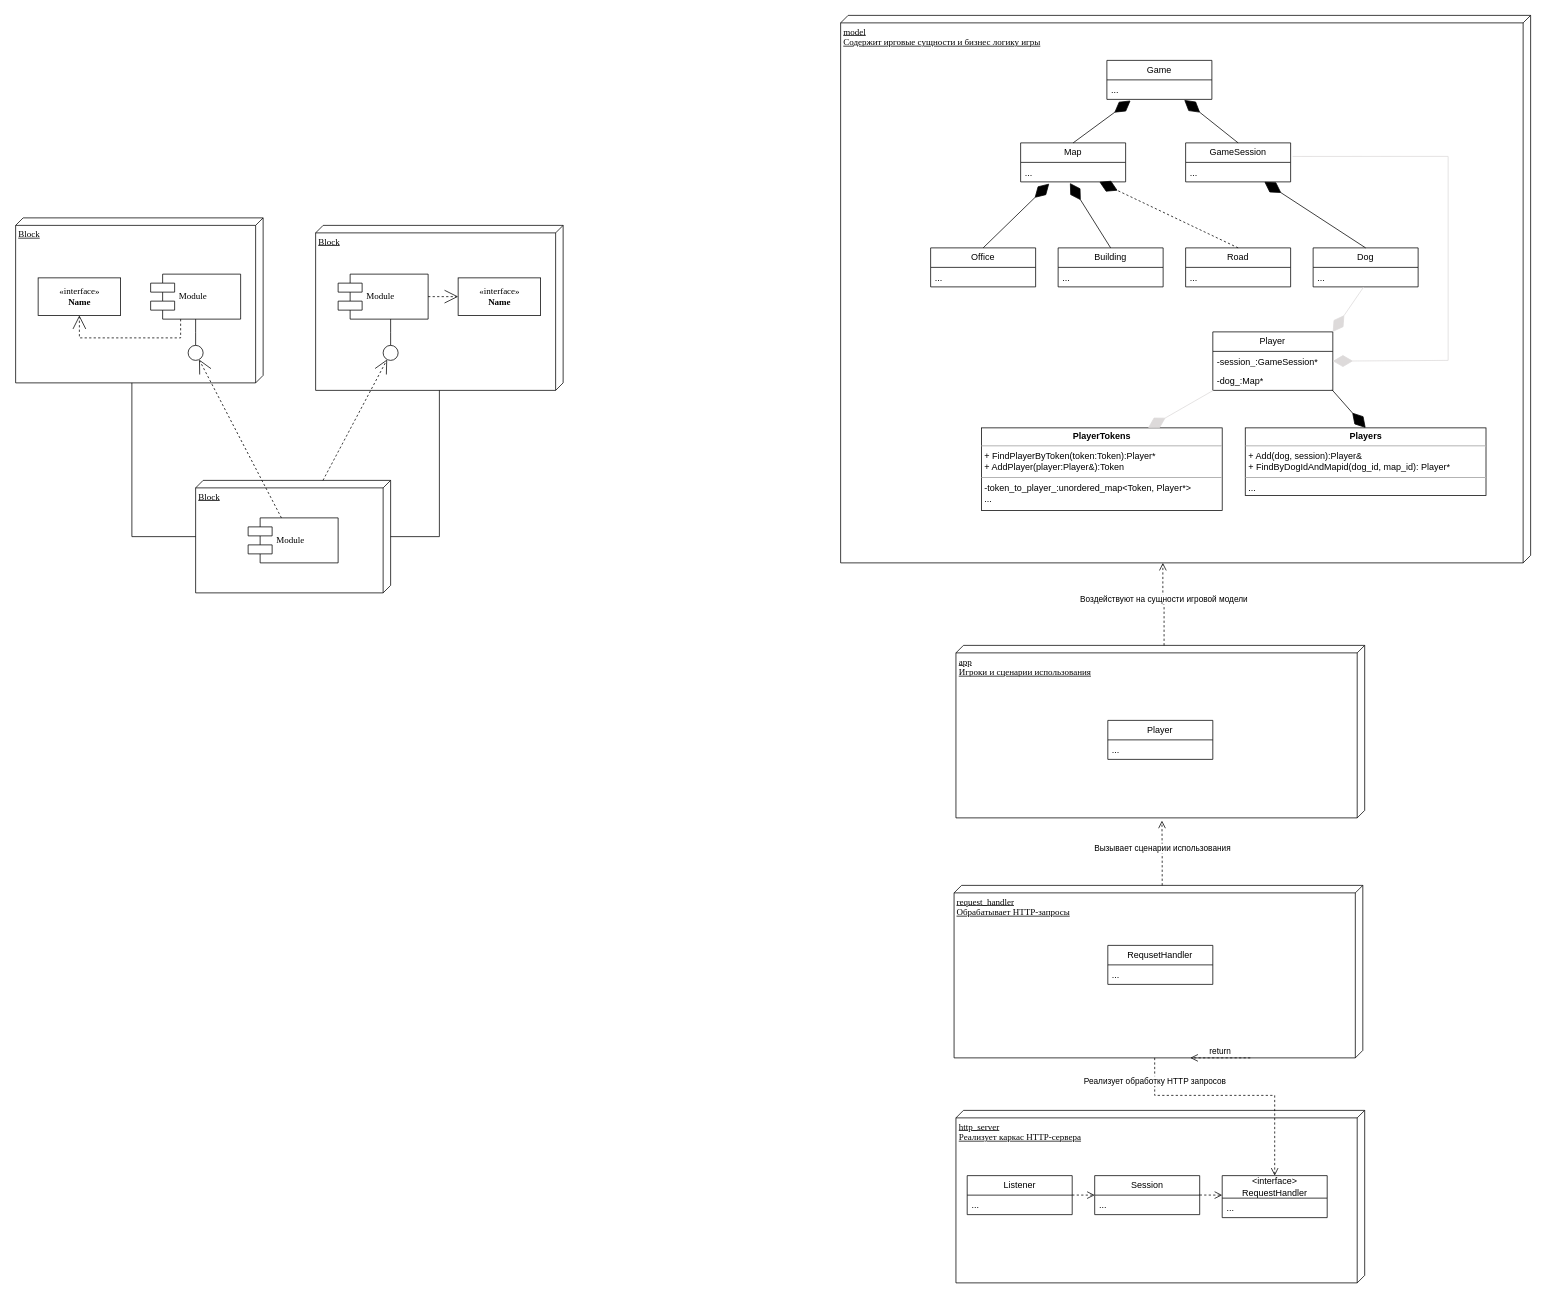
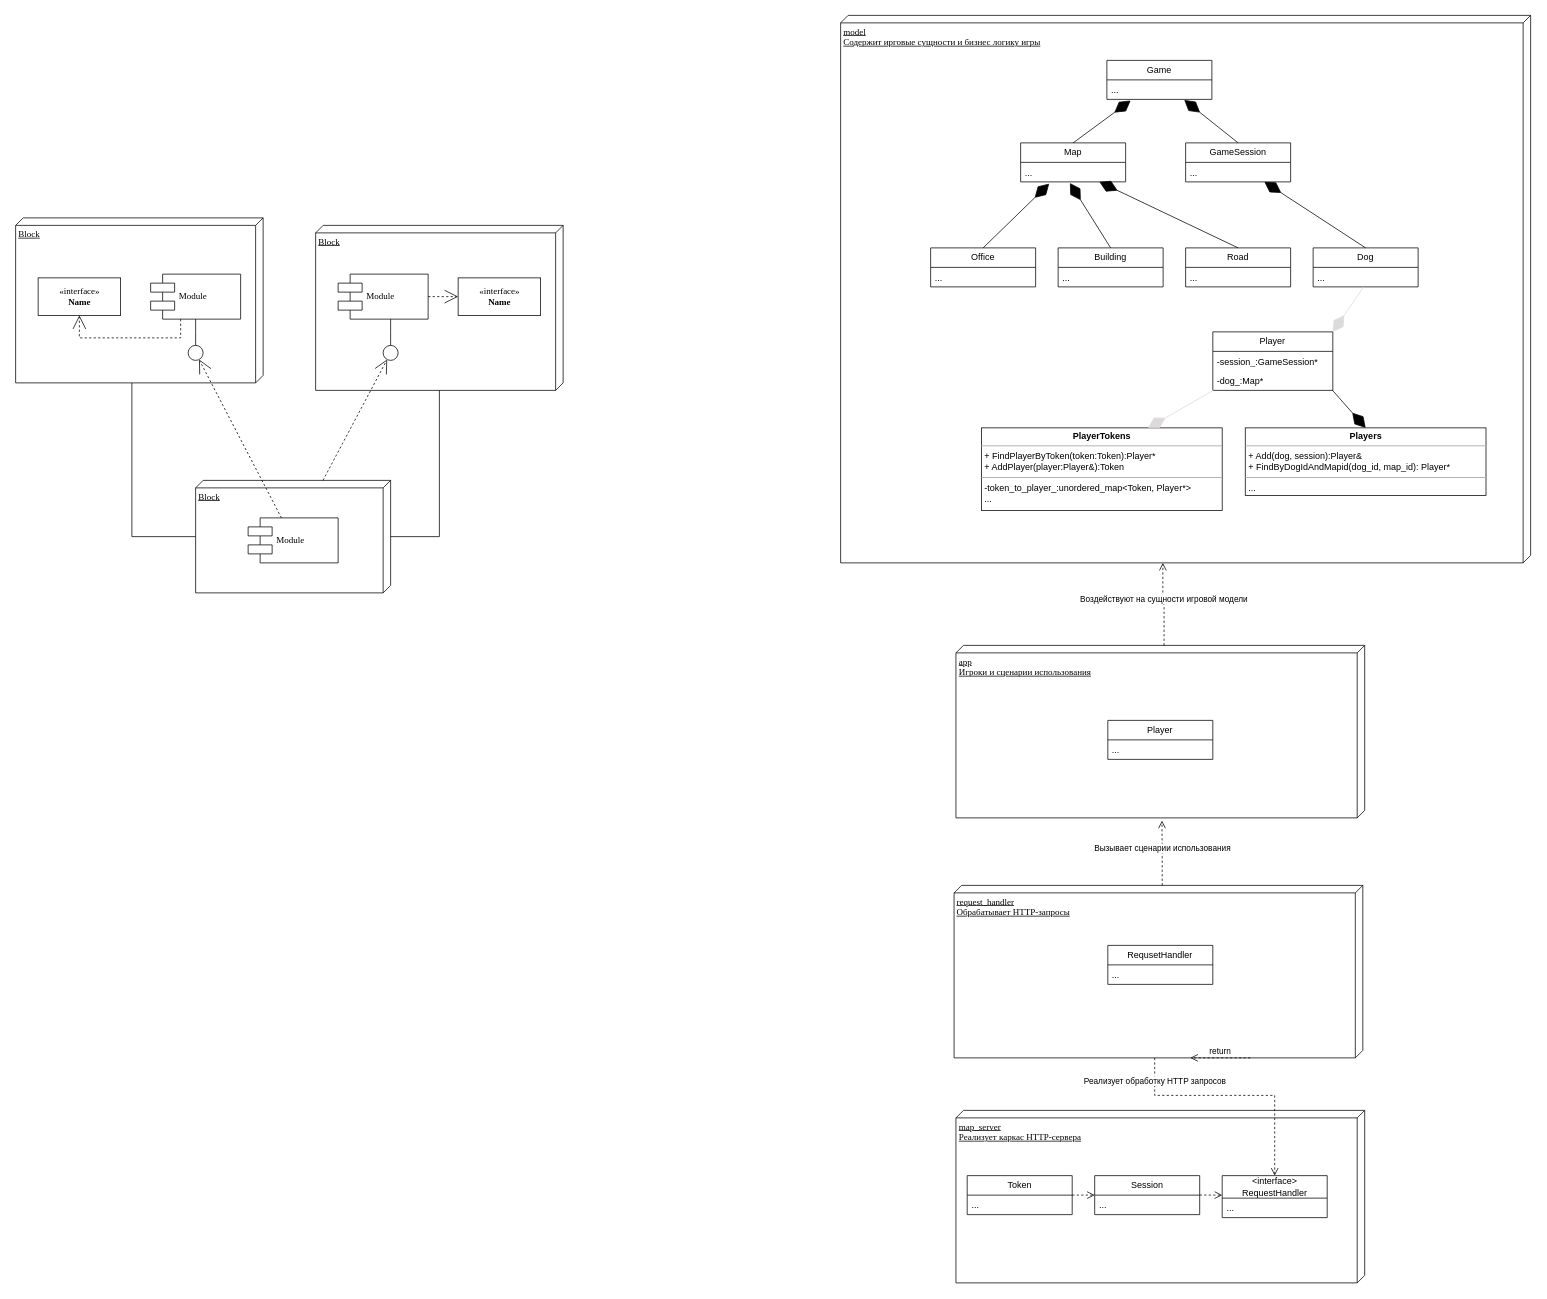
(1371, 156) -> none
(1175, 218) -> (1175, 218)
(1030, 1132) -> (1030, 1132)
(1020, 1185) -> (1020, 1185)
